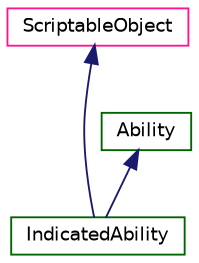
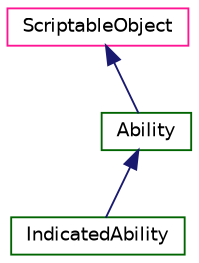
(84, 141) -> (126, 88)
